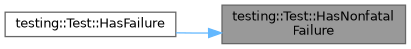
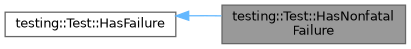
(192, 33) -> (205, 16)
